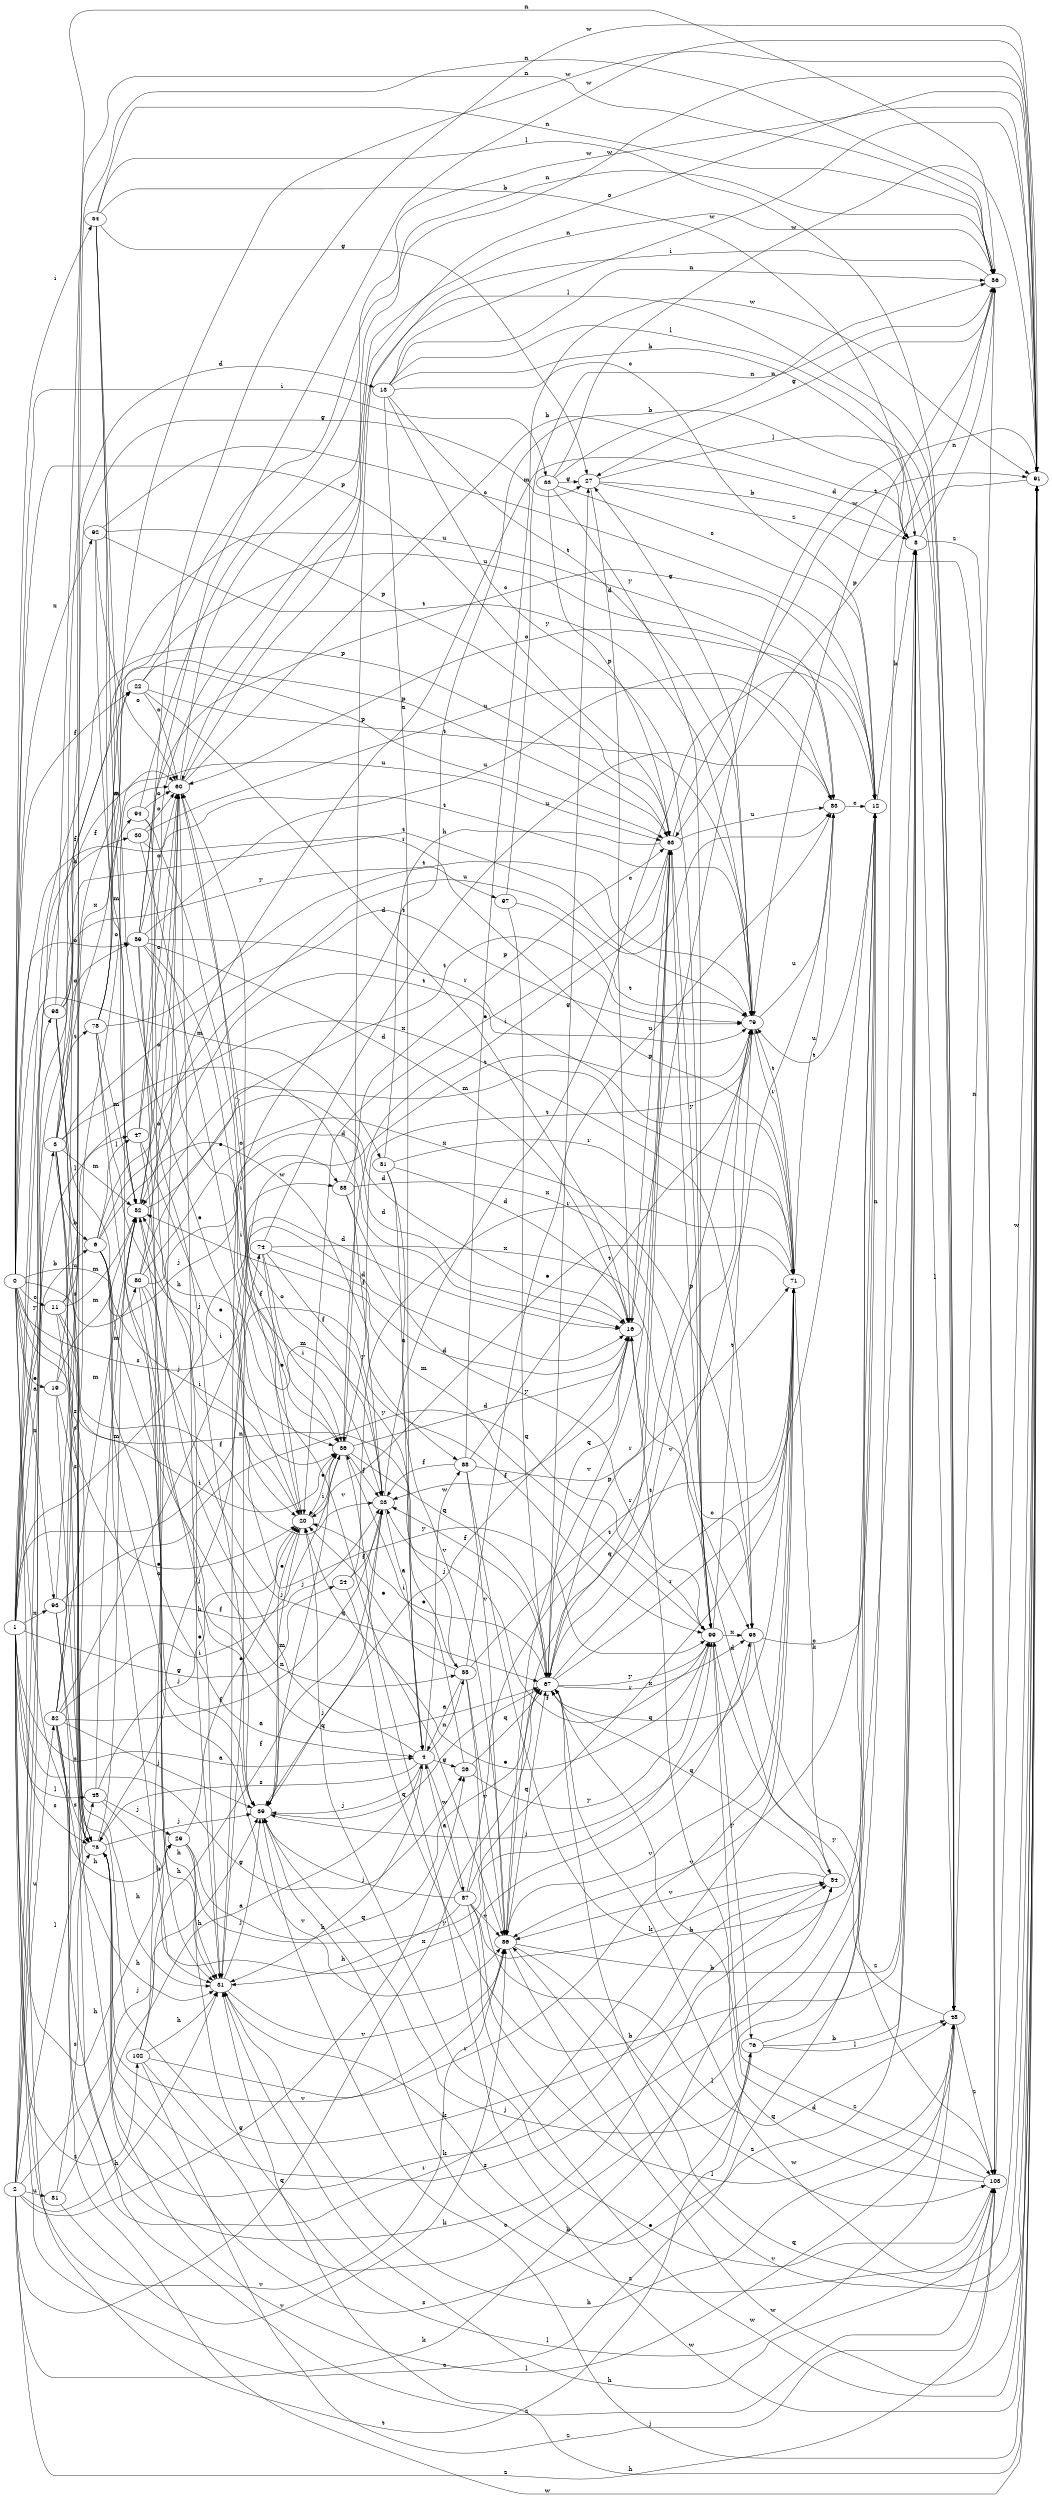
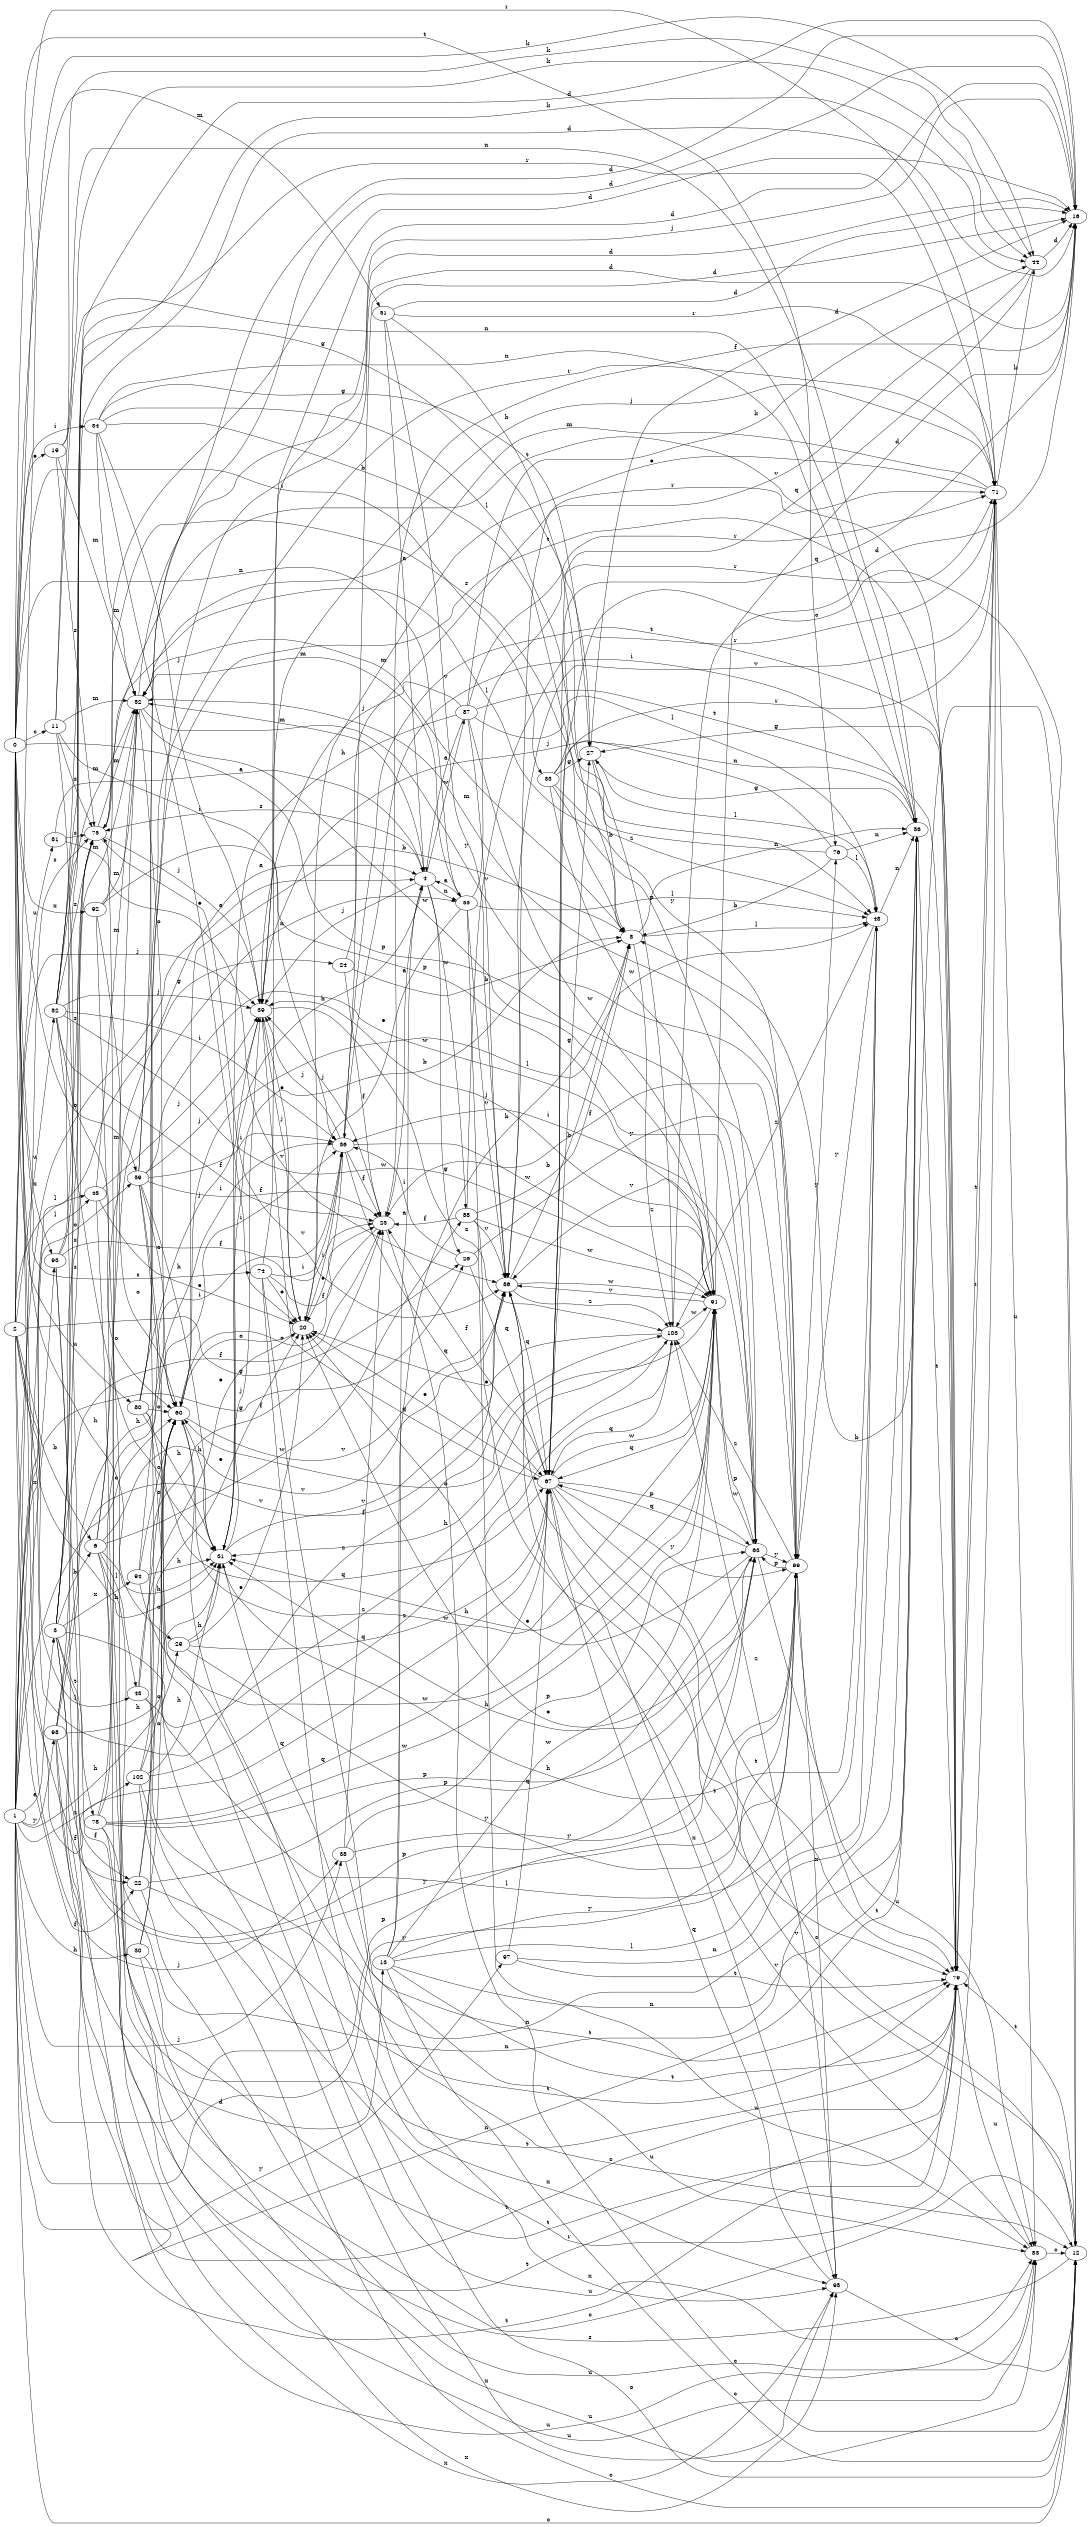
(384, 763) -> (425, 1774)
(650, 1088) -> none
(138, 1135) -> (138, 1694)
(95, 1502) -> none
(135, 1816) -> (185, 1110)
(834, 1881) -> (1036, 263)
